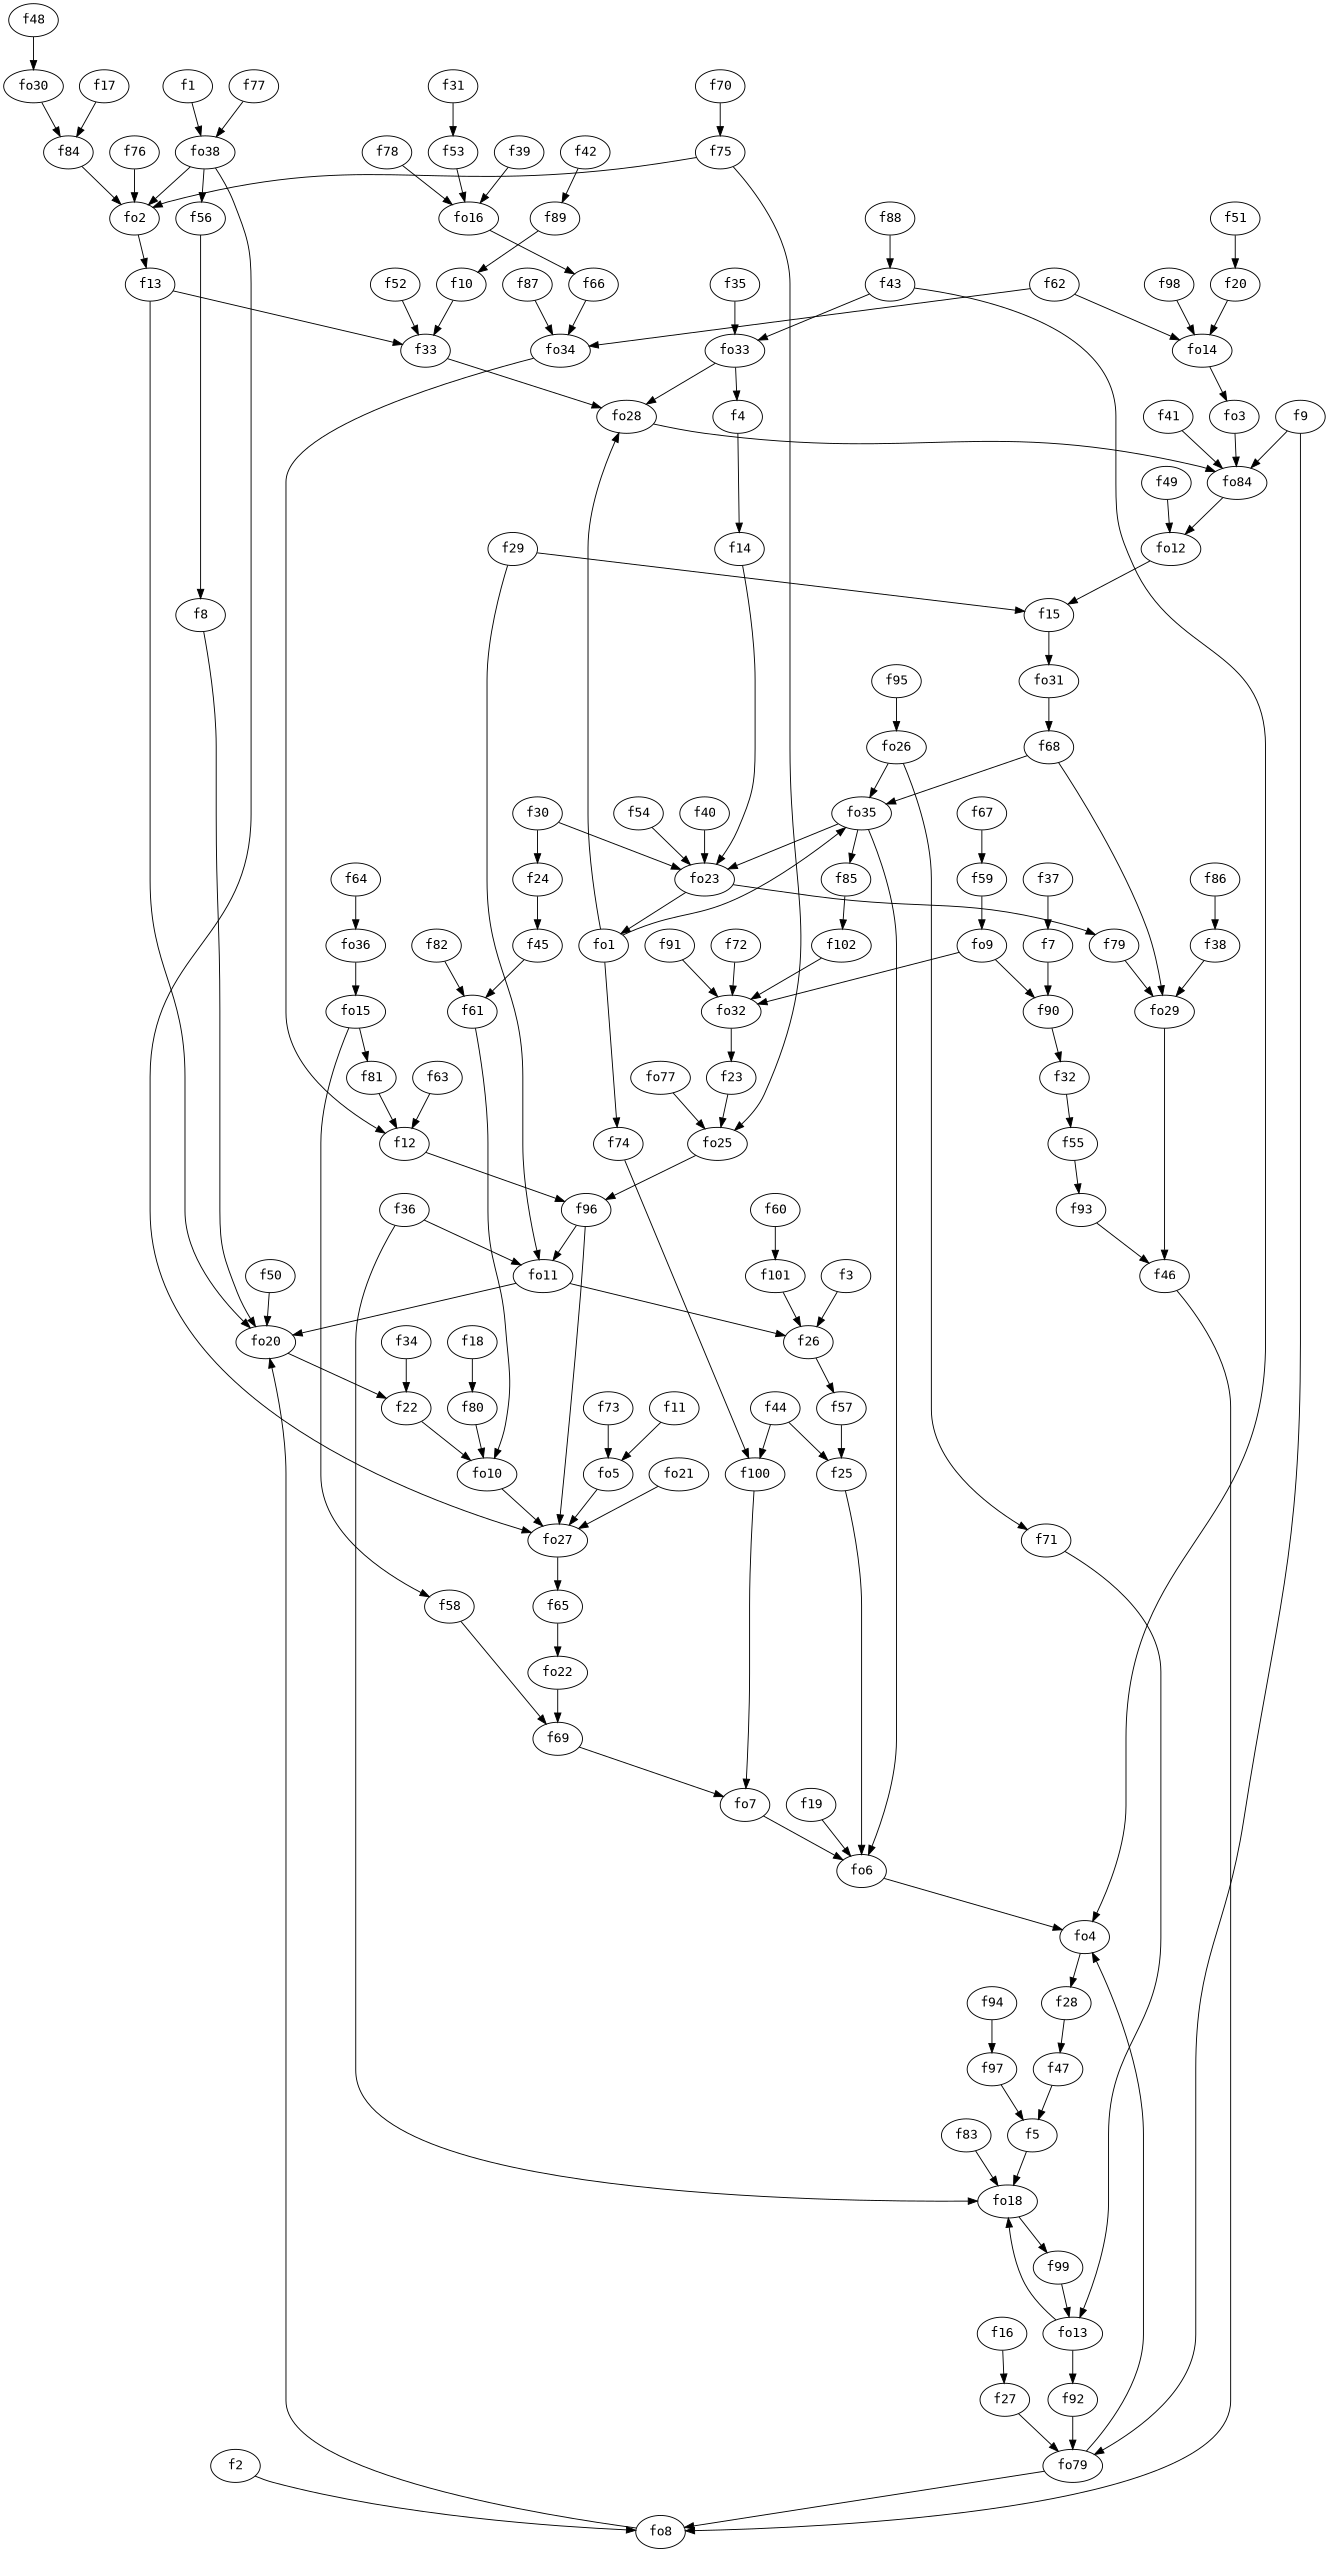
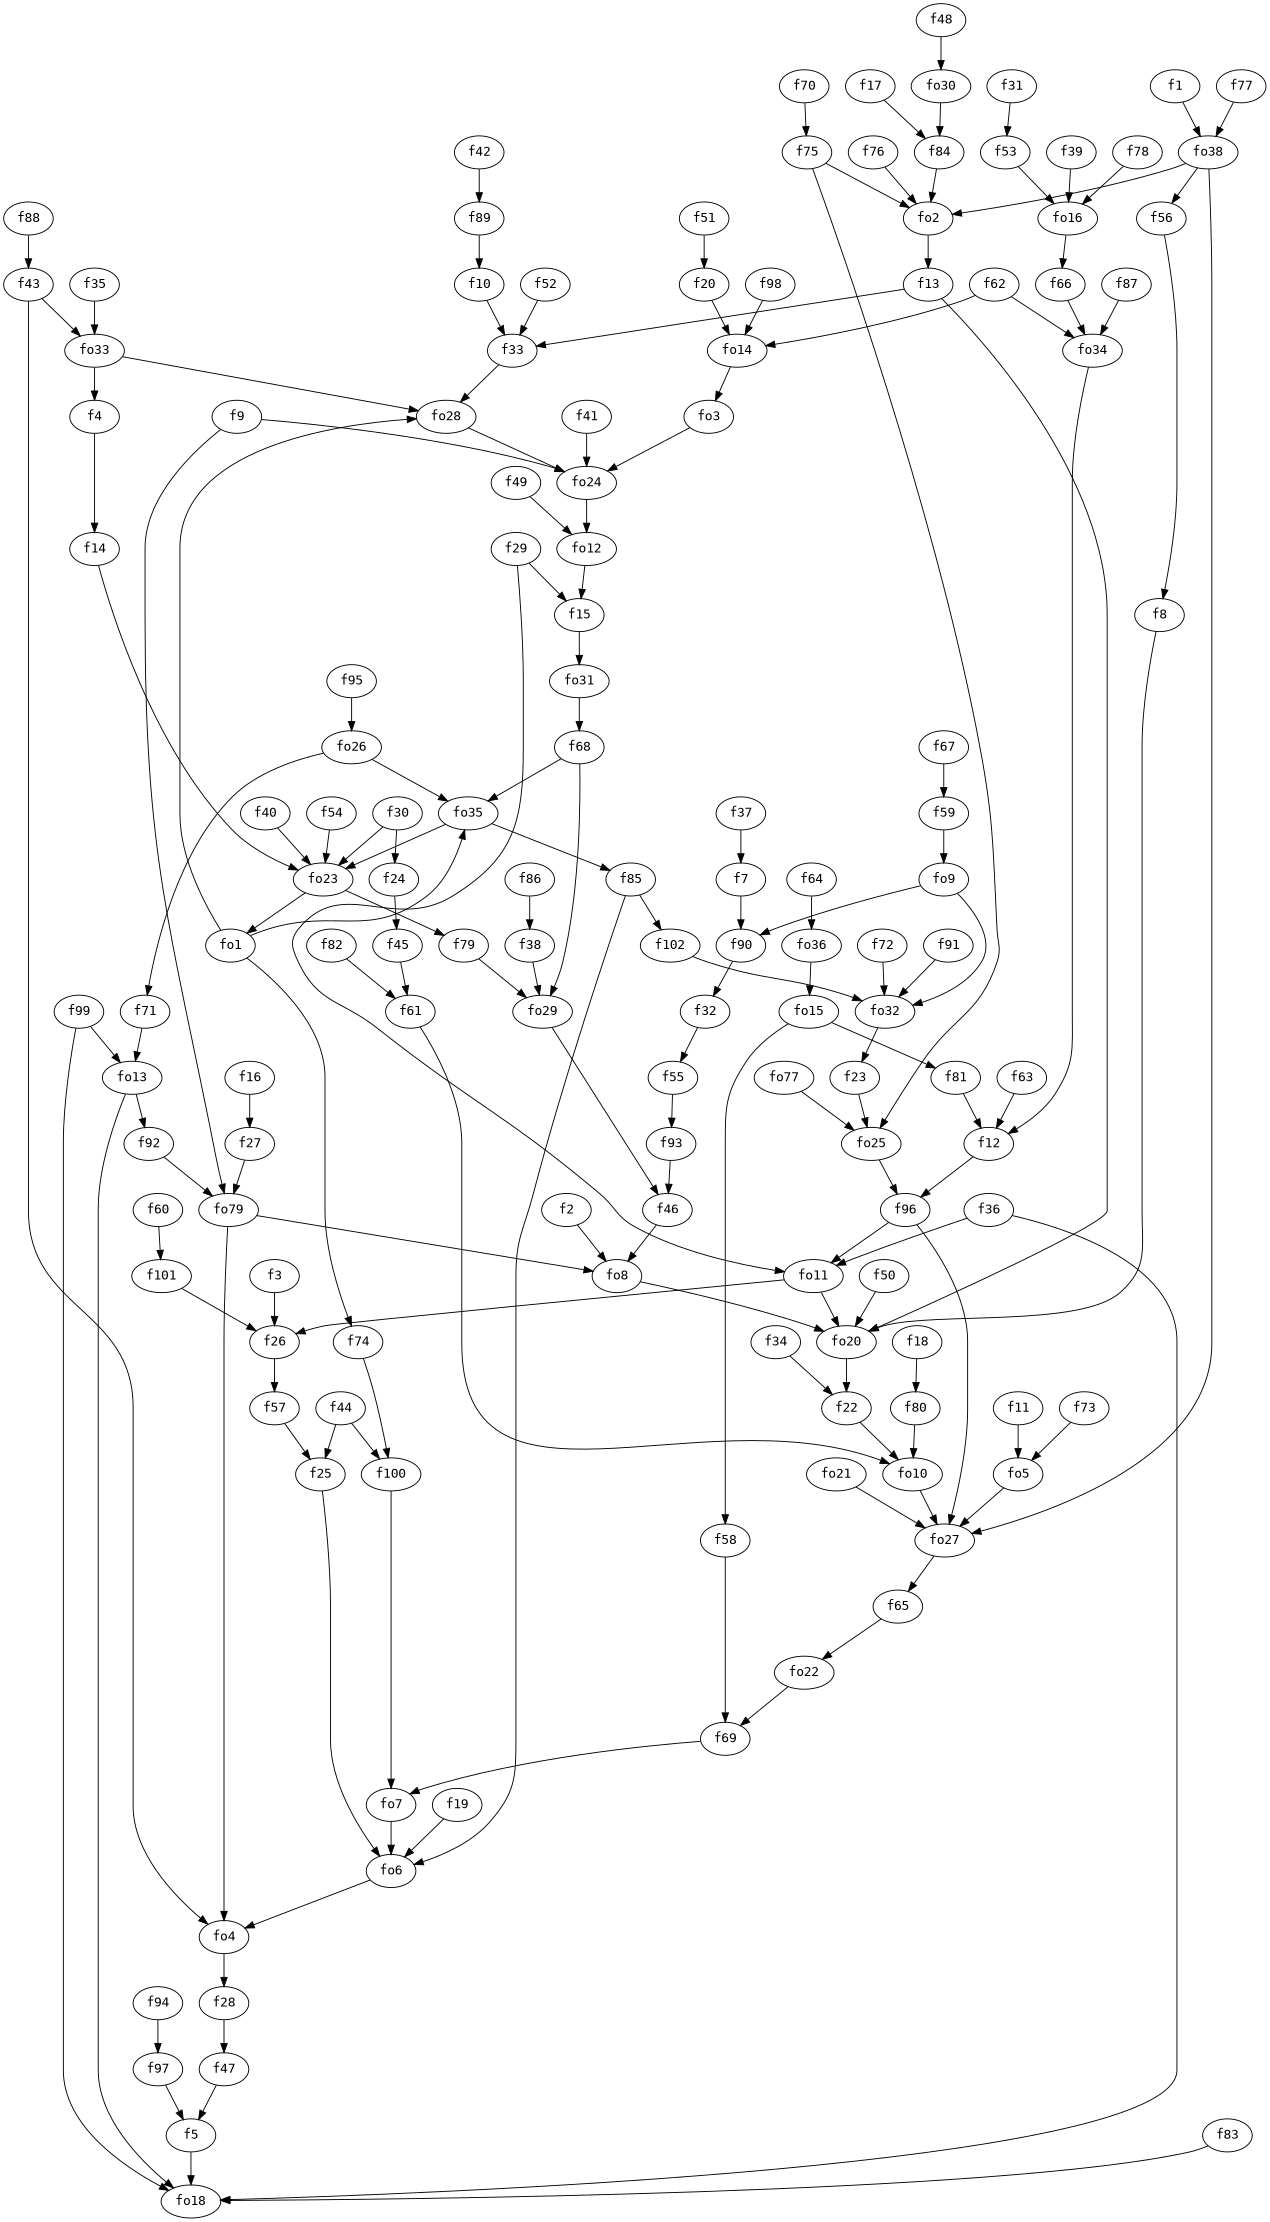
(1237, 483) -> (587, 483)
(896, 1338) -> (516, 1394)
(1030, 2231) -> (63, 1628)
